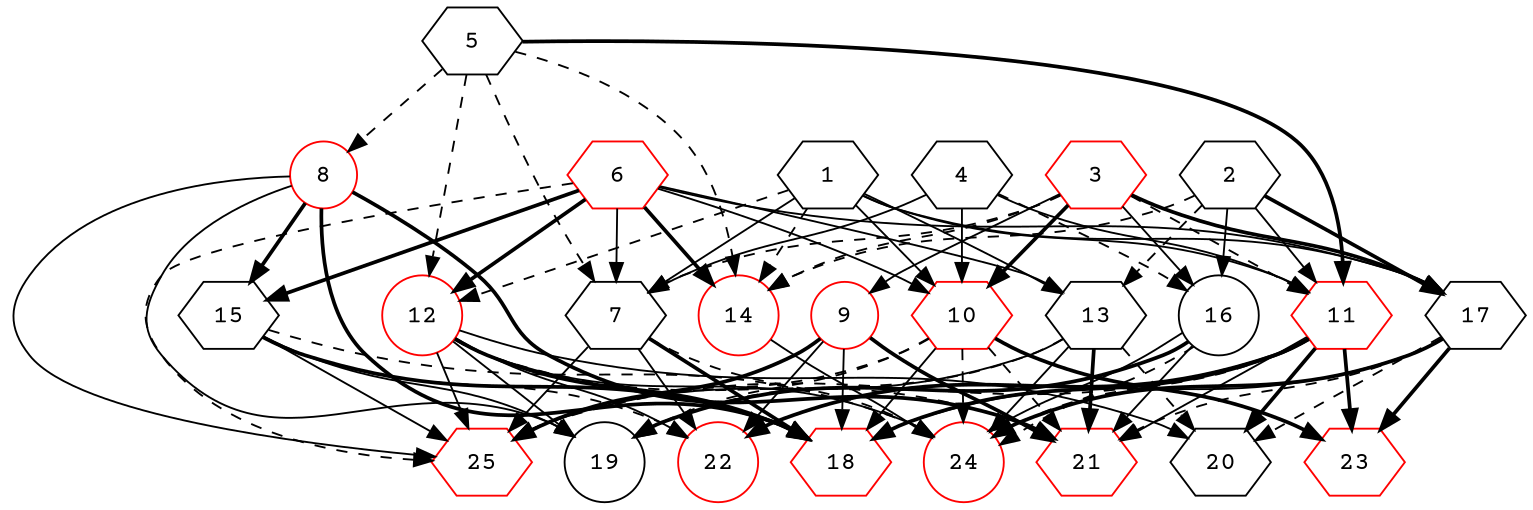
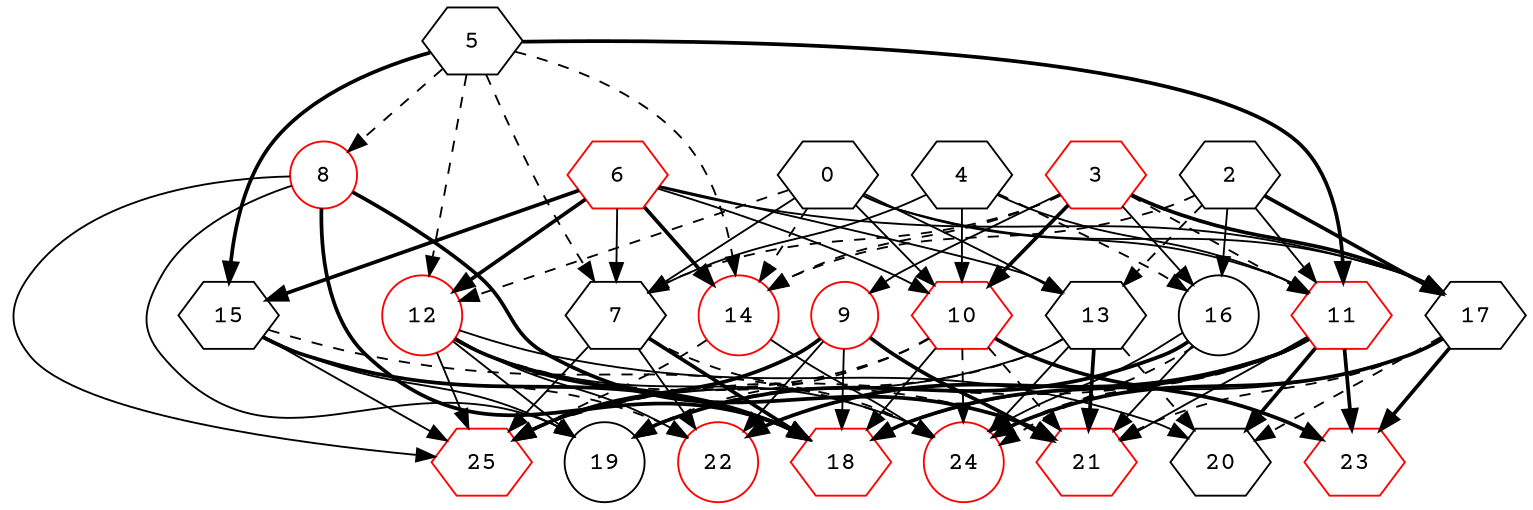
(828, 175) -> (828, 175)
(293, 220) -> (292, 122)
(204, 256) -> (621, 388)
